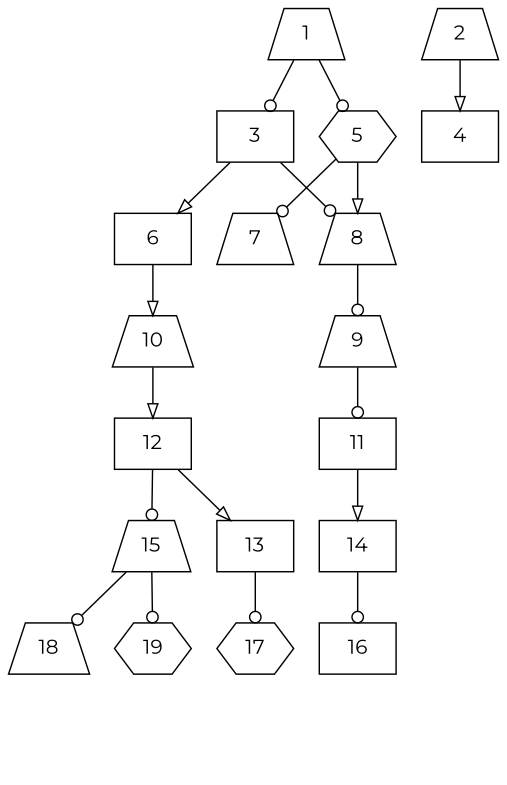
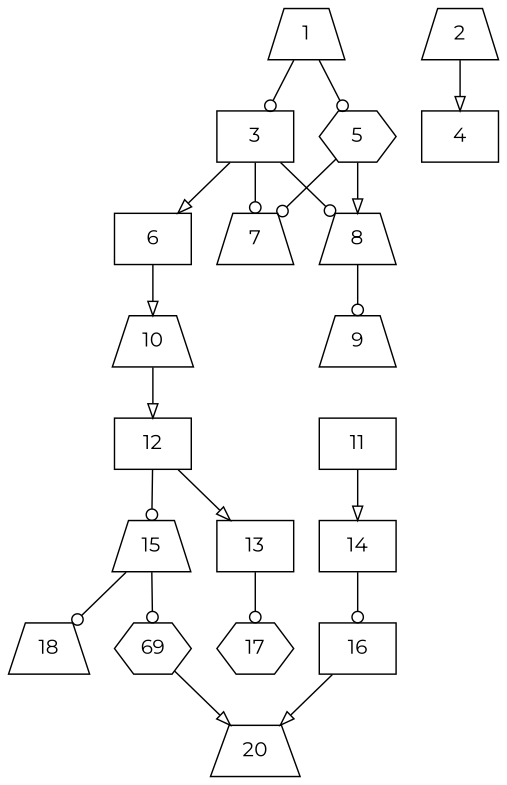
none -> (255, 182)
(358, 387) -> none
(153, 649) -> (153, 649)
none -> (255, 751)
